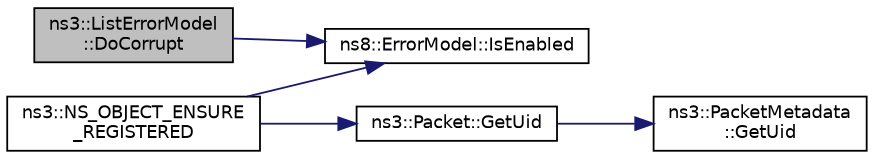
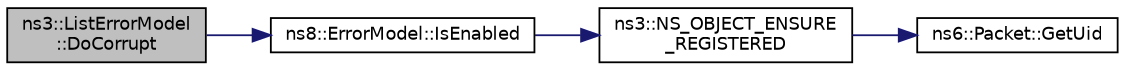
(307, 82) -> (558, 35)
(457, 124) -> (1017, 35)
(760, 124) -> none
